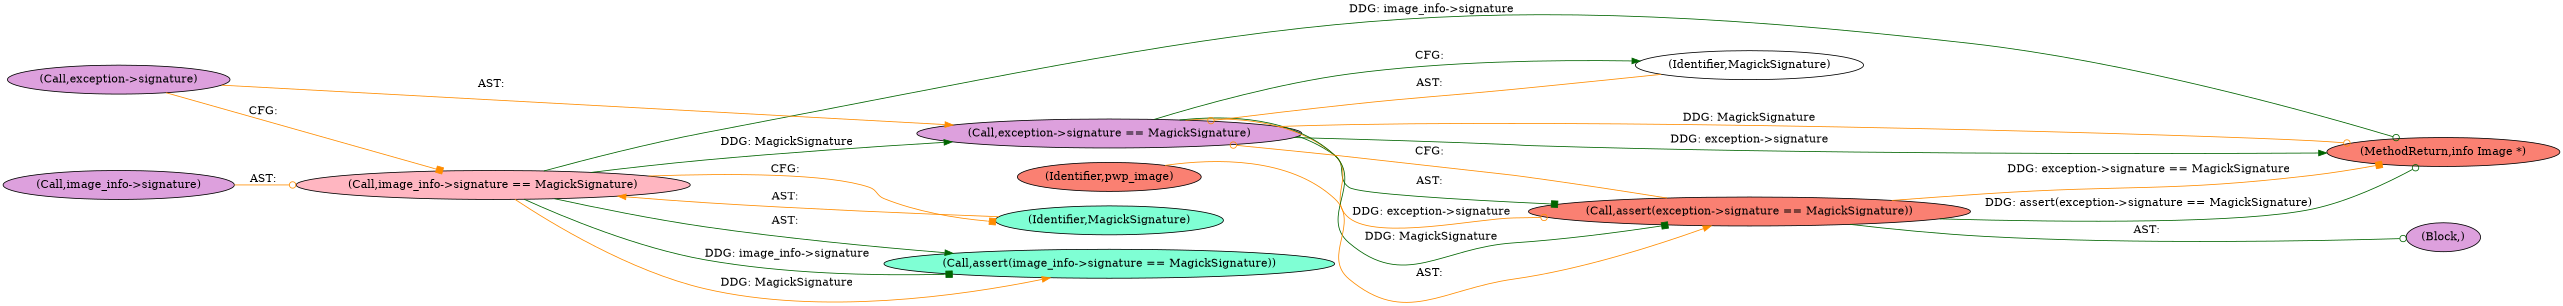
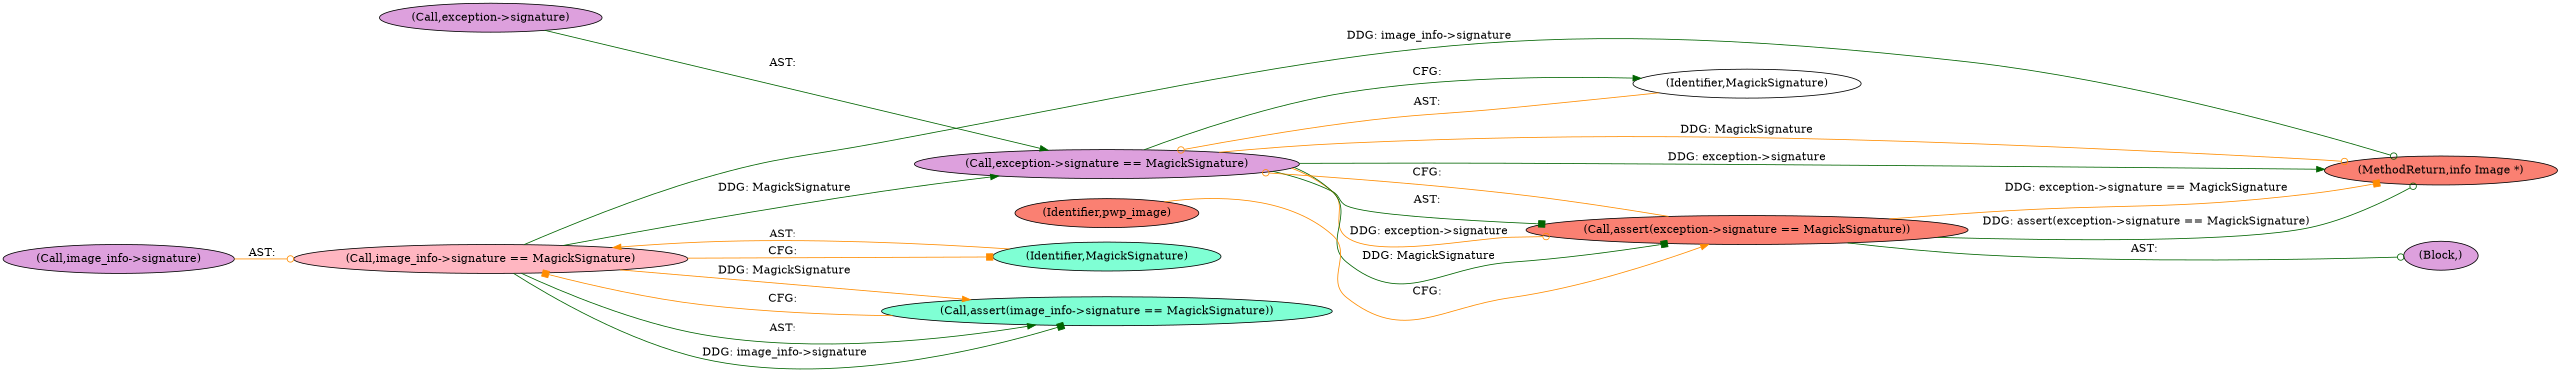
(583, 105) -> (792, 89)
(300, 131) -> (720, 307)
(1431, 273) -> (1429, 292)
